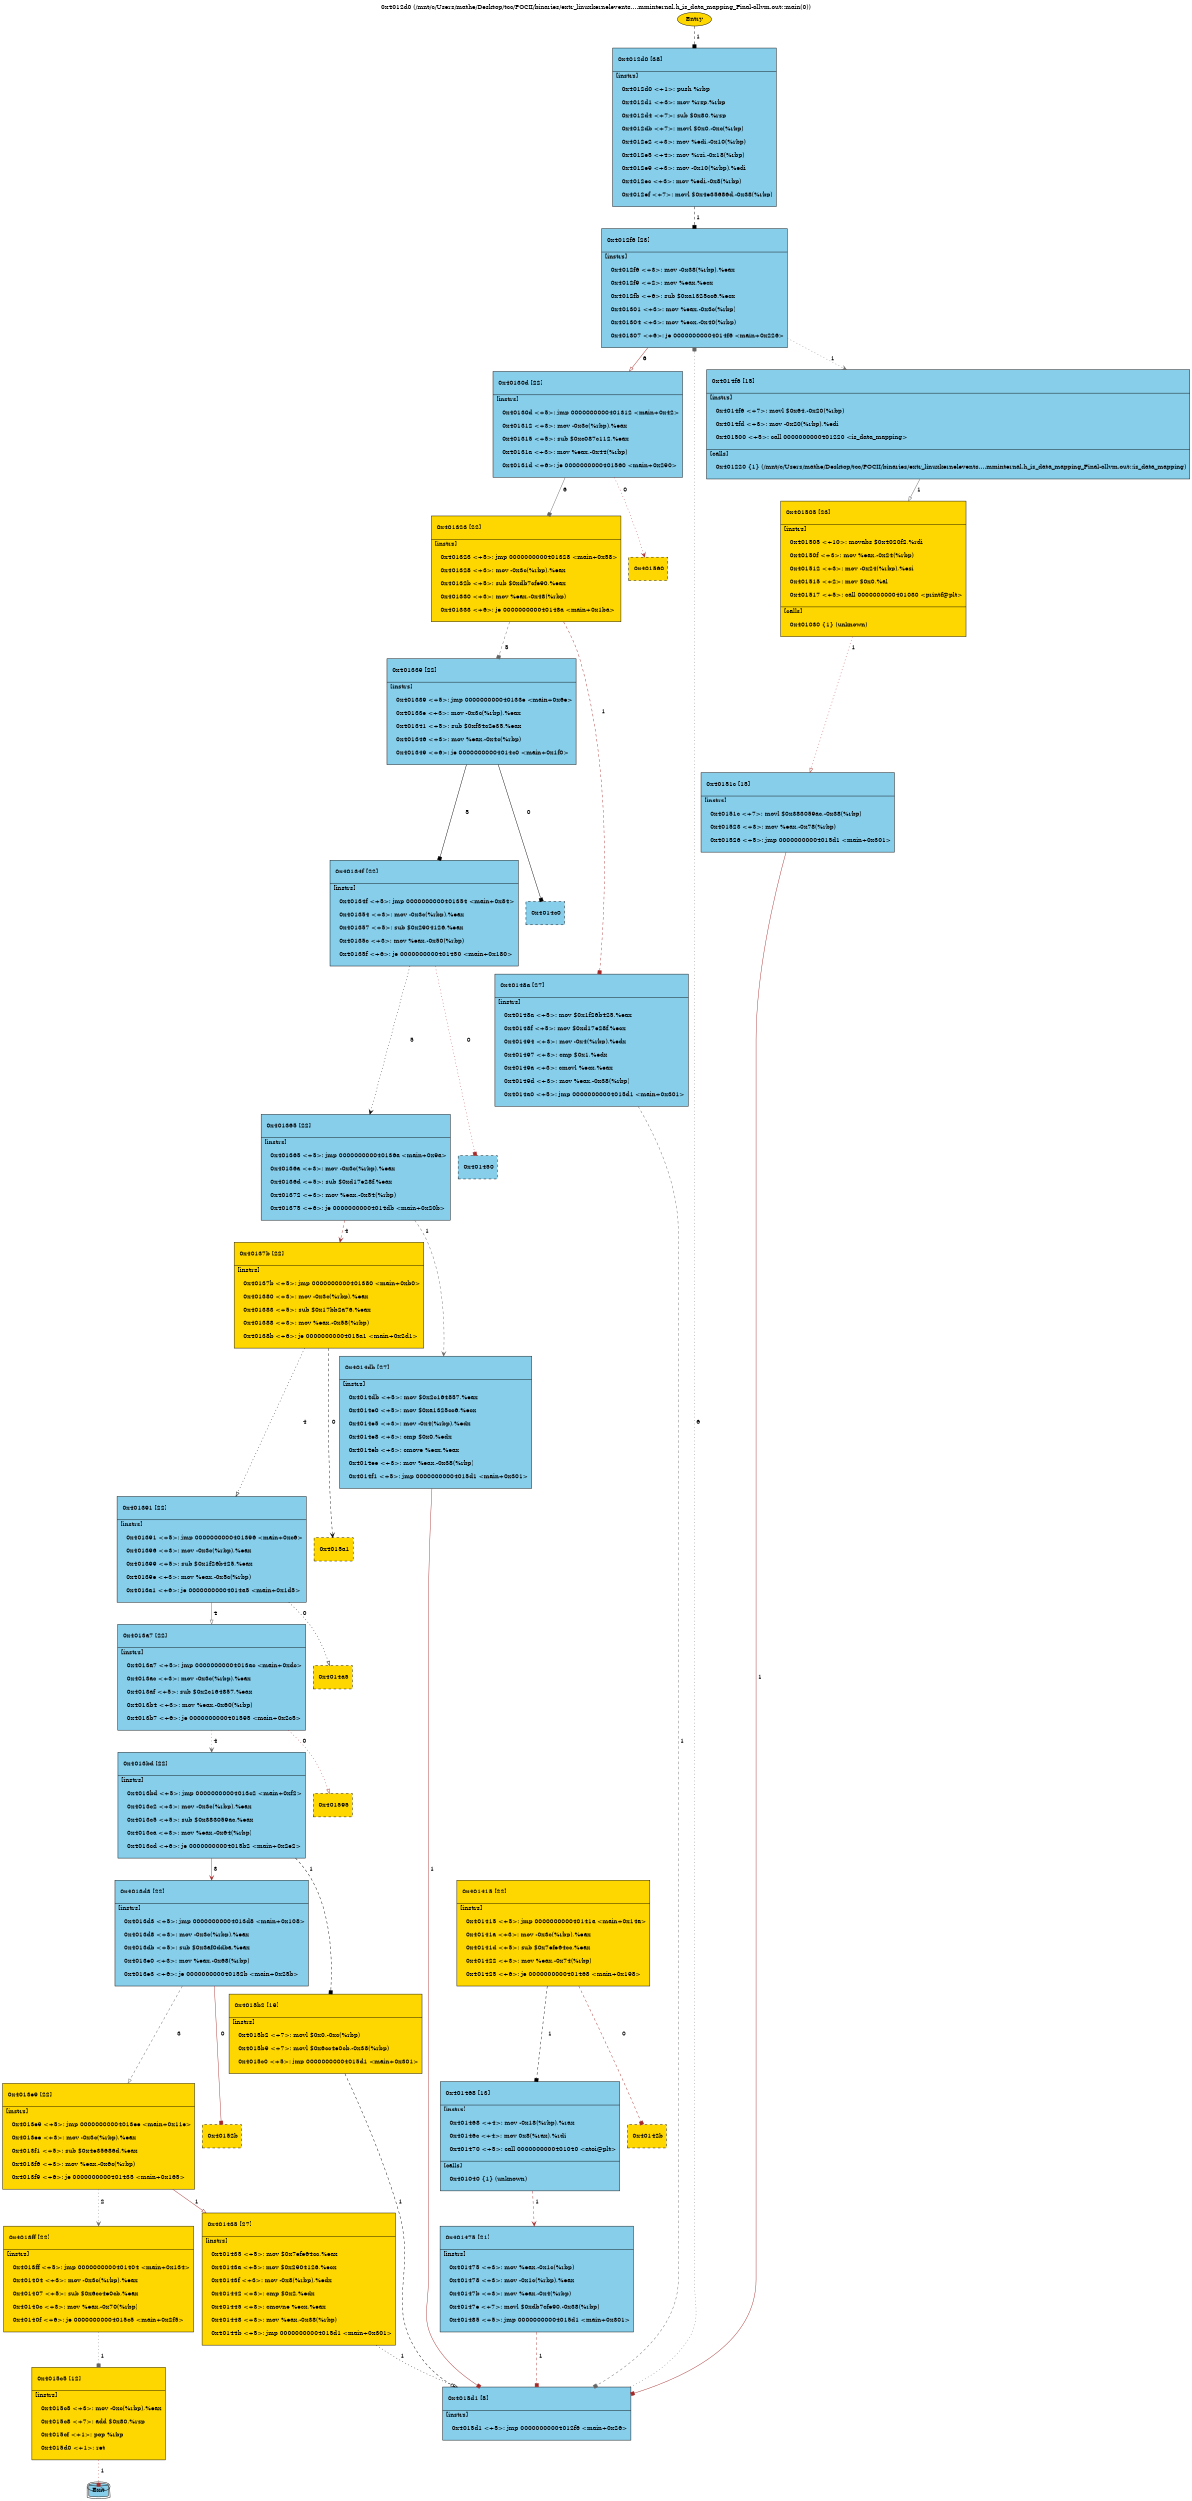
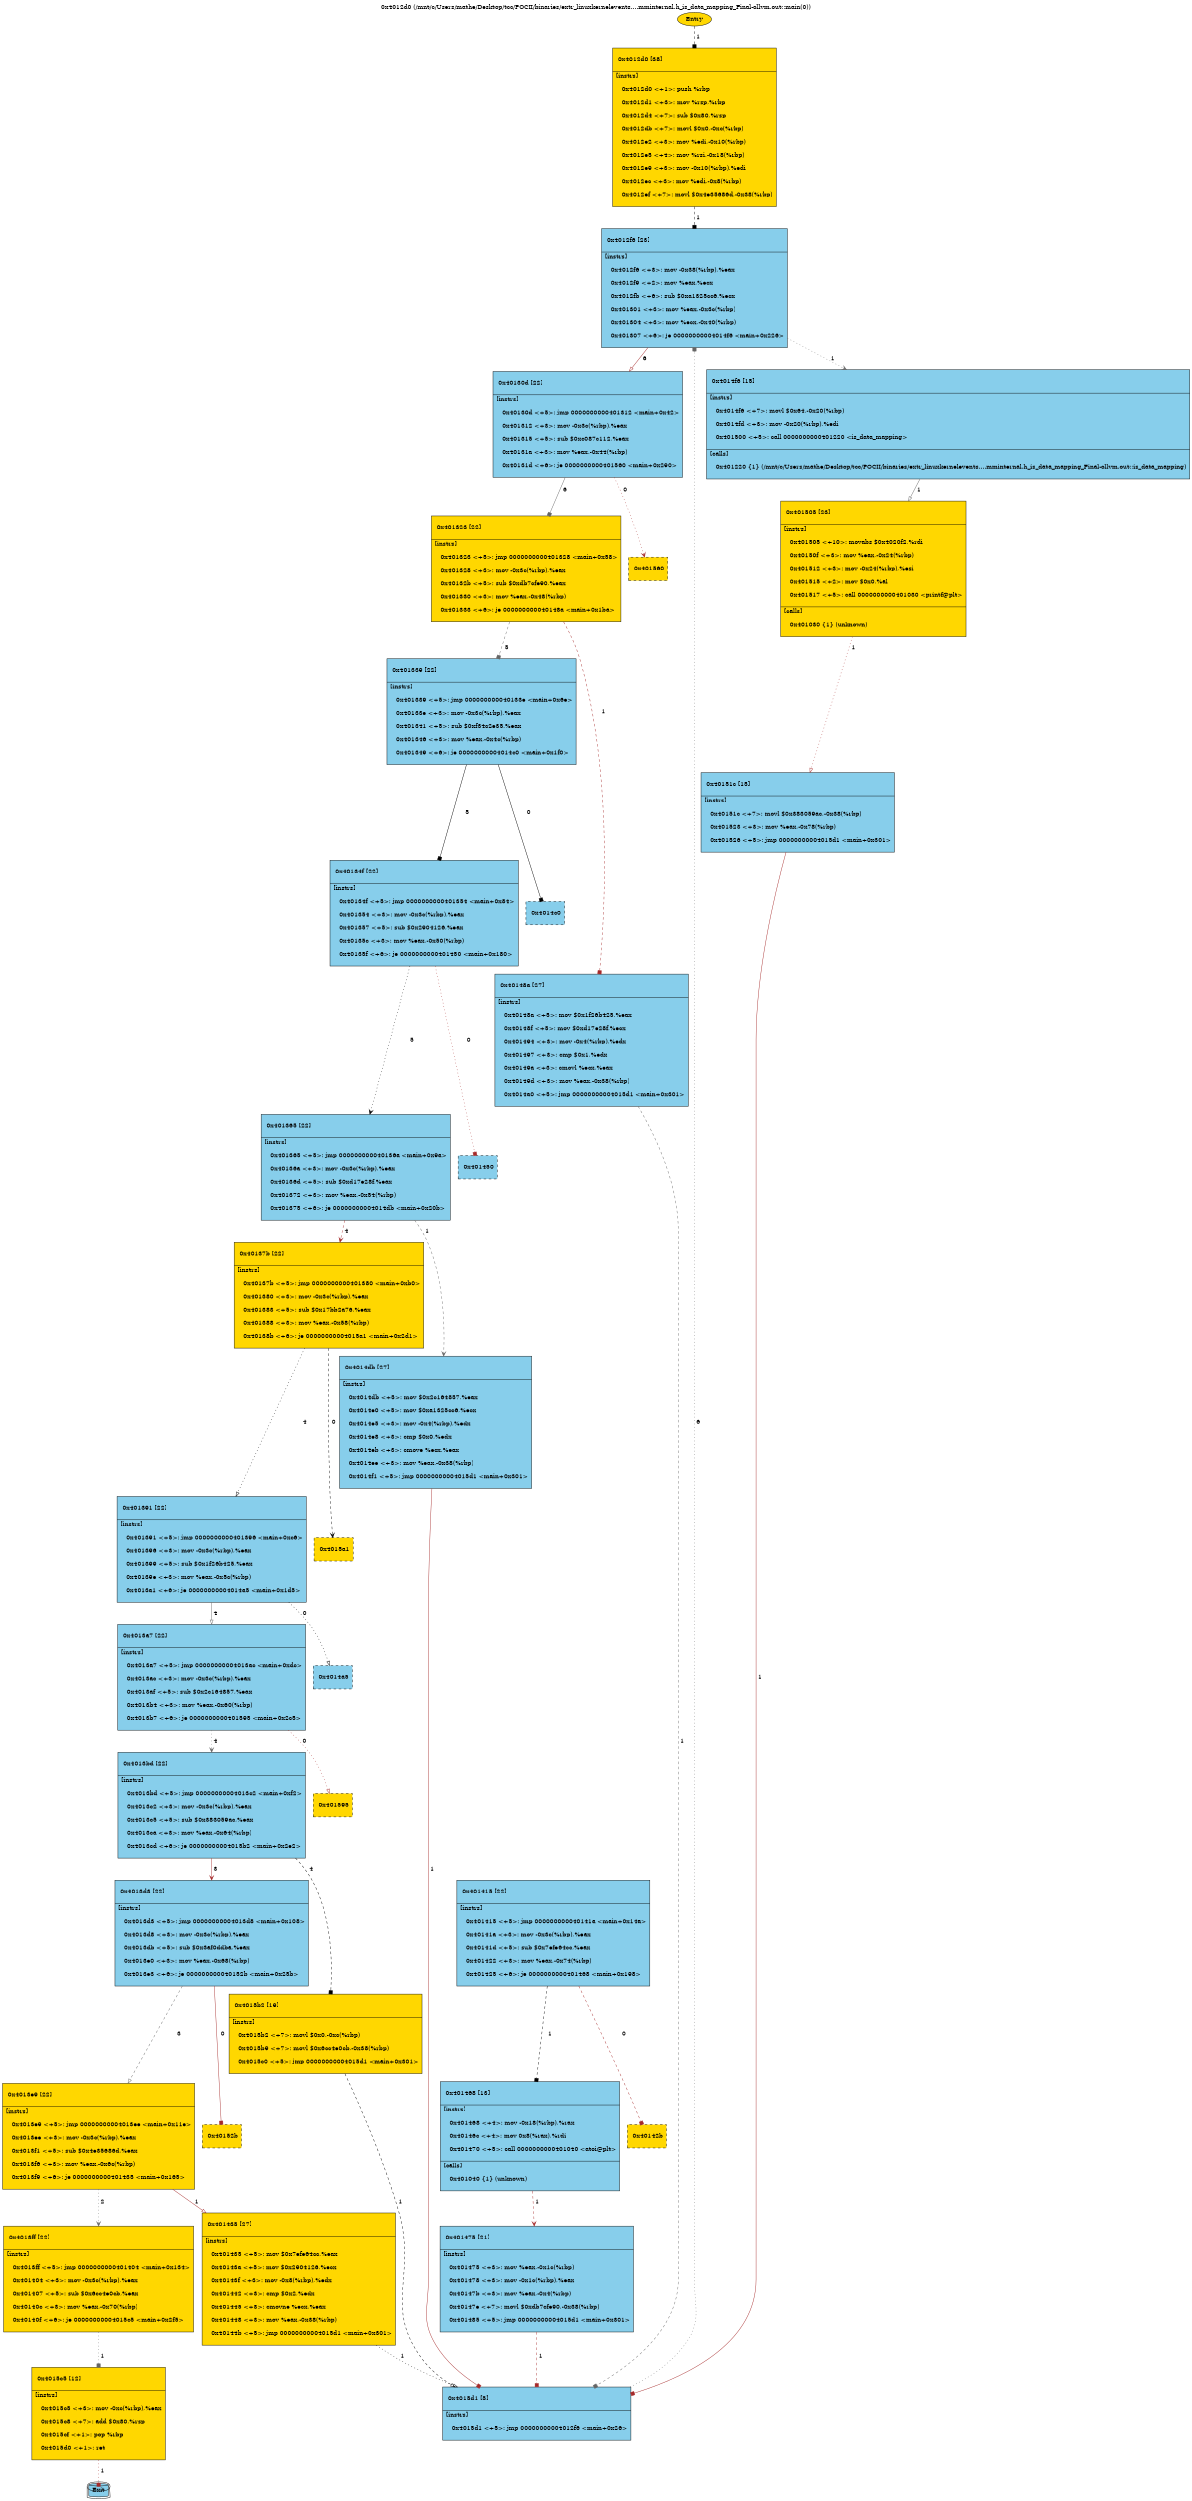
(694, 127) -> (694, 127)
(333, 1677) -> (333, 1677)
(310, 1869) -> (310, 1869)
(553, 1933) -> (553, 1933)
